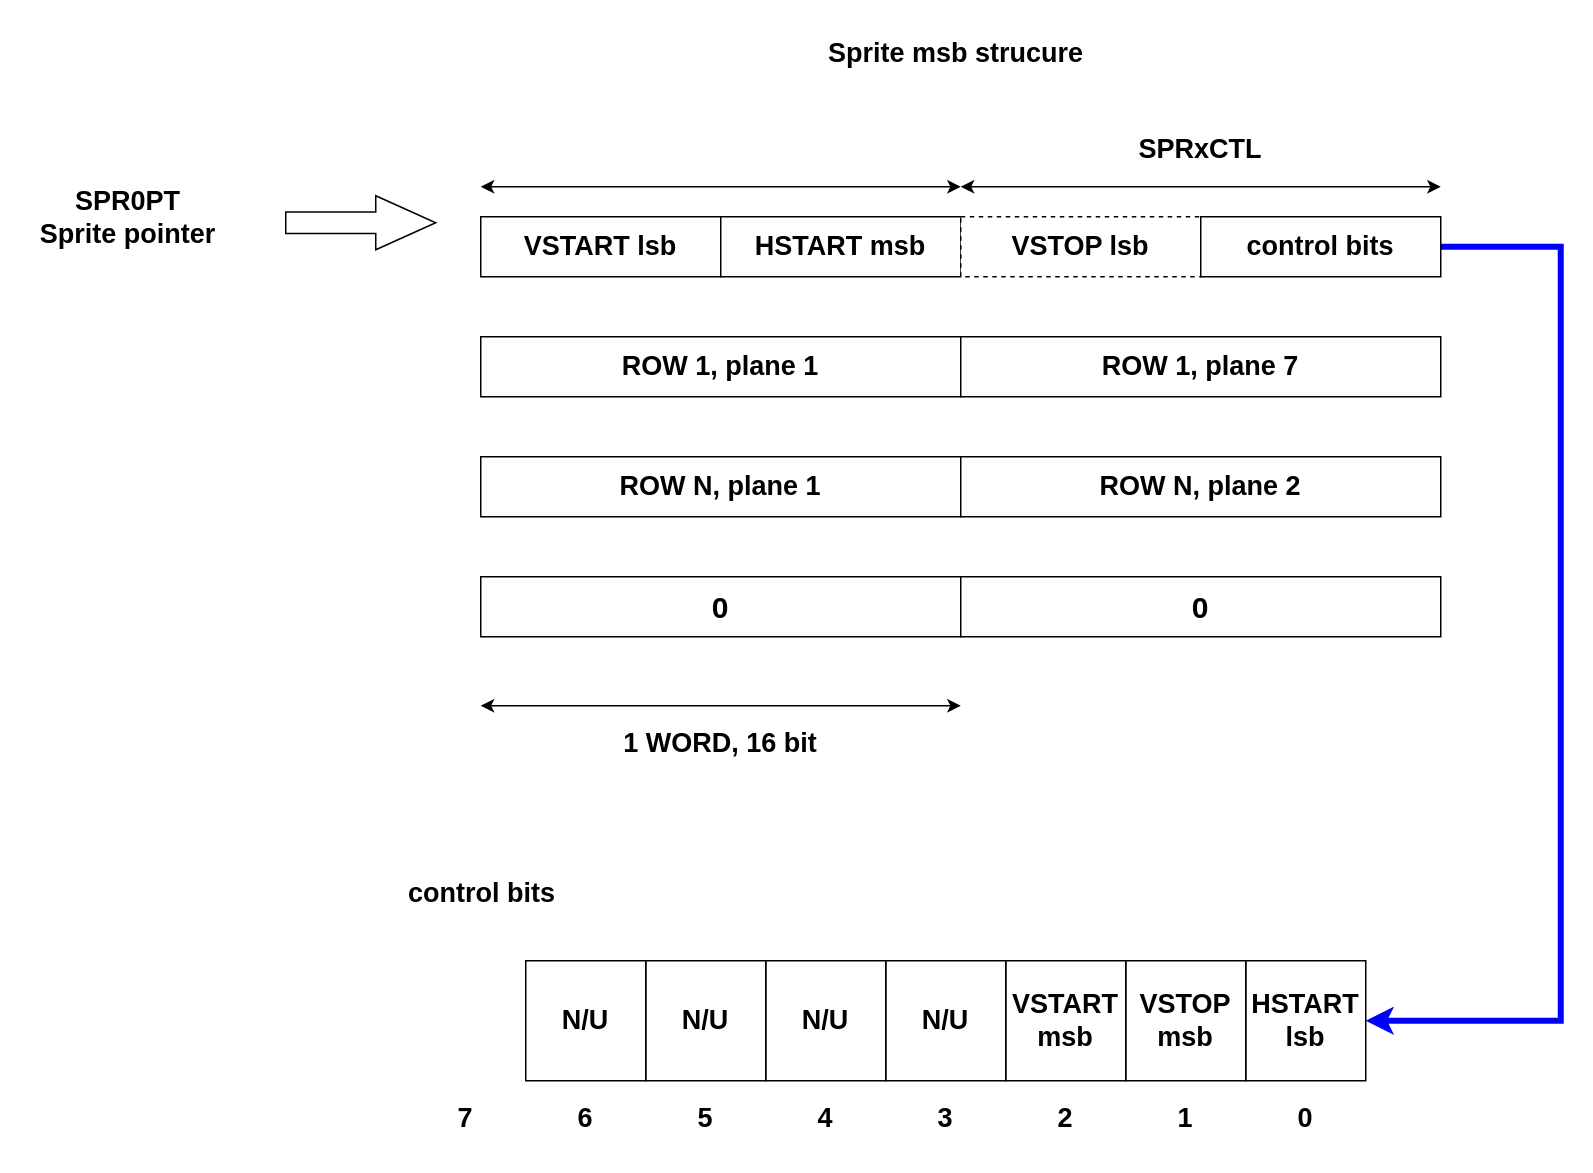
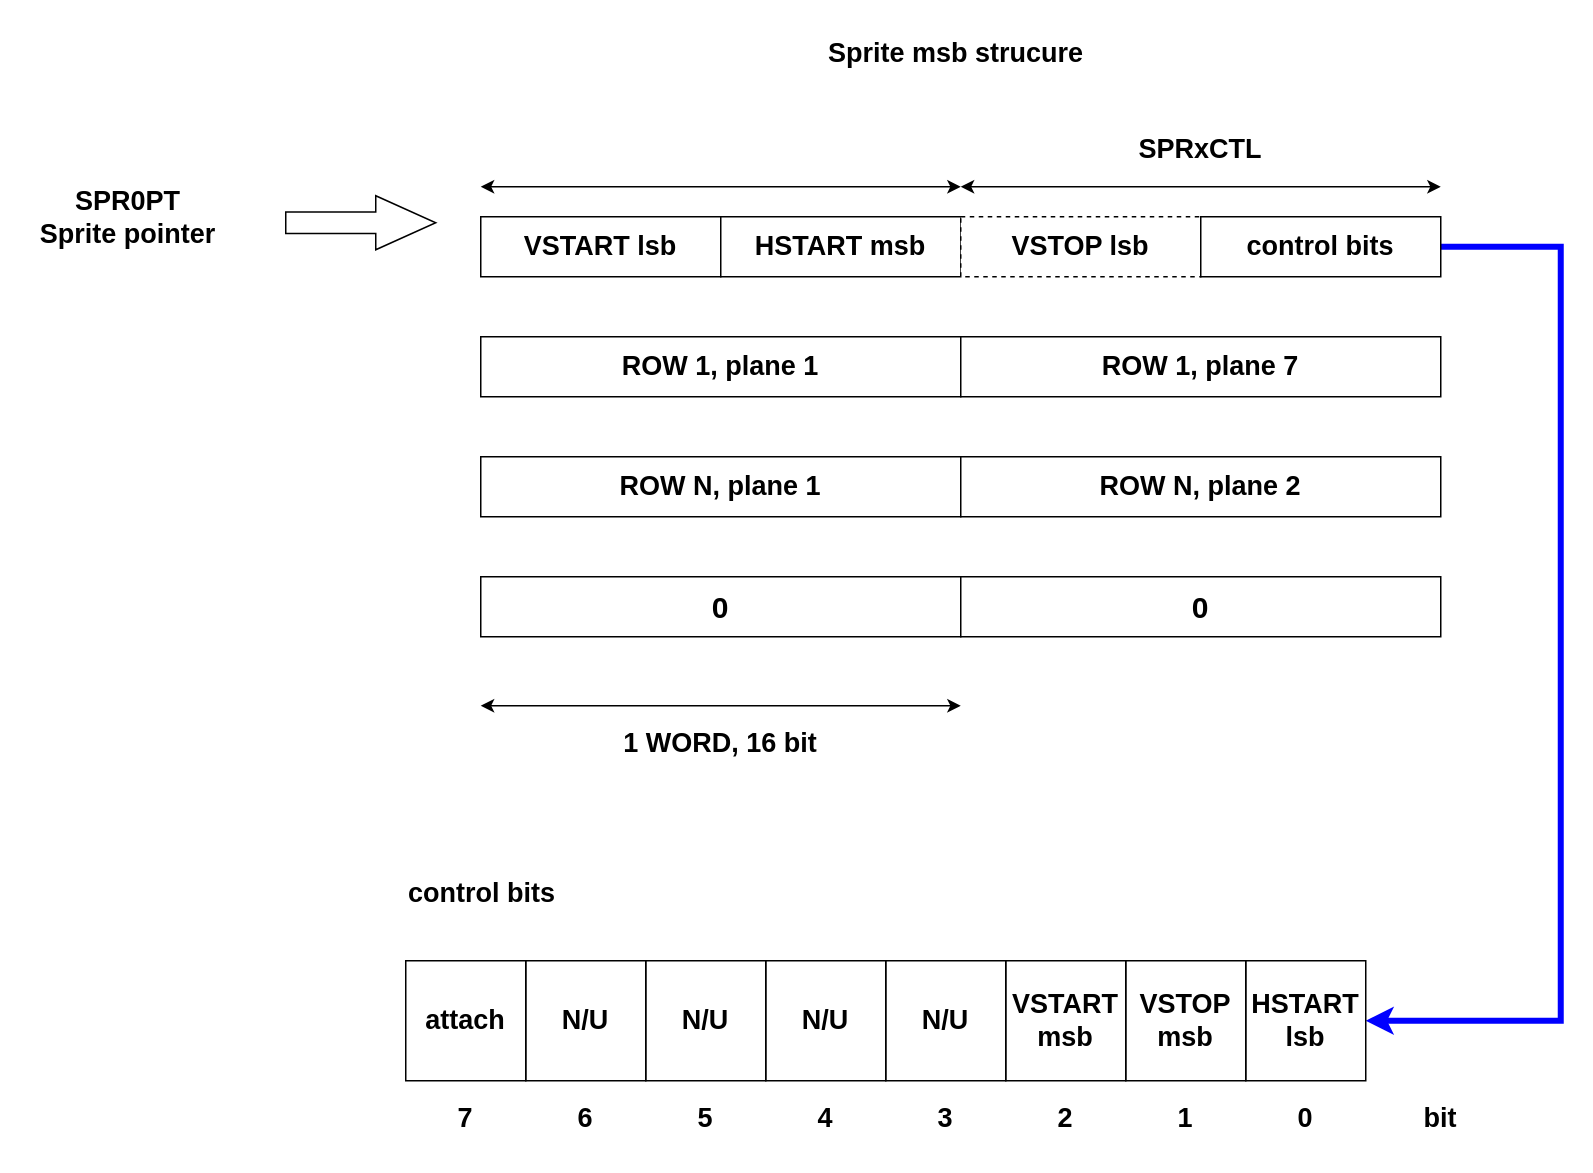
none -> (466, 1021)
none -> (1441, 1118)
